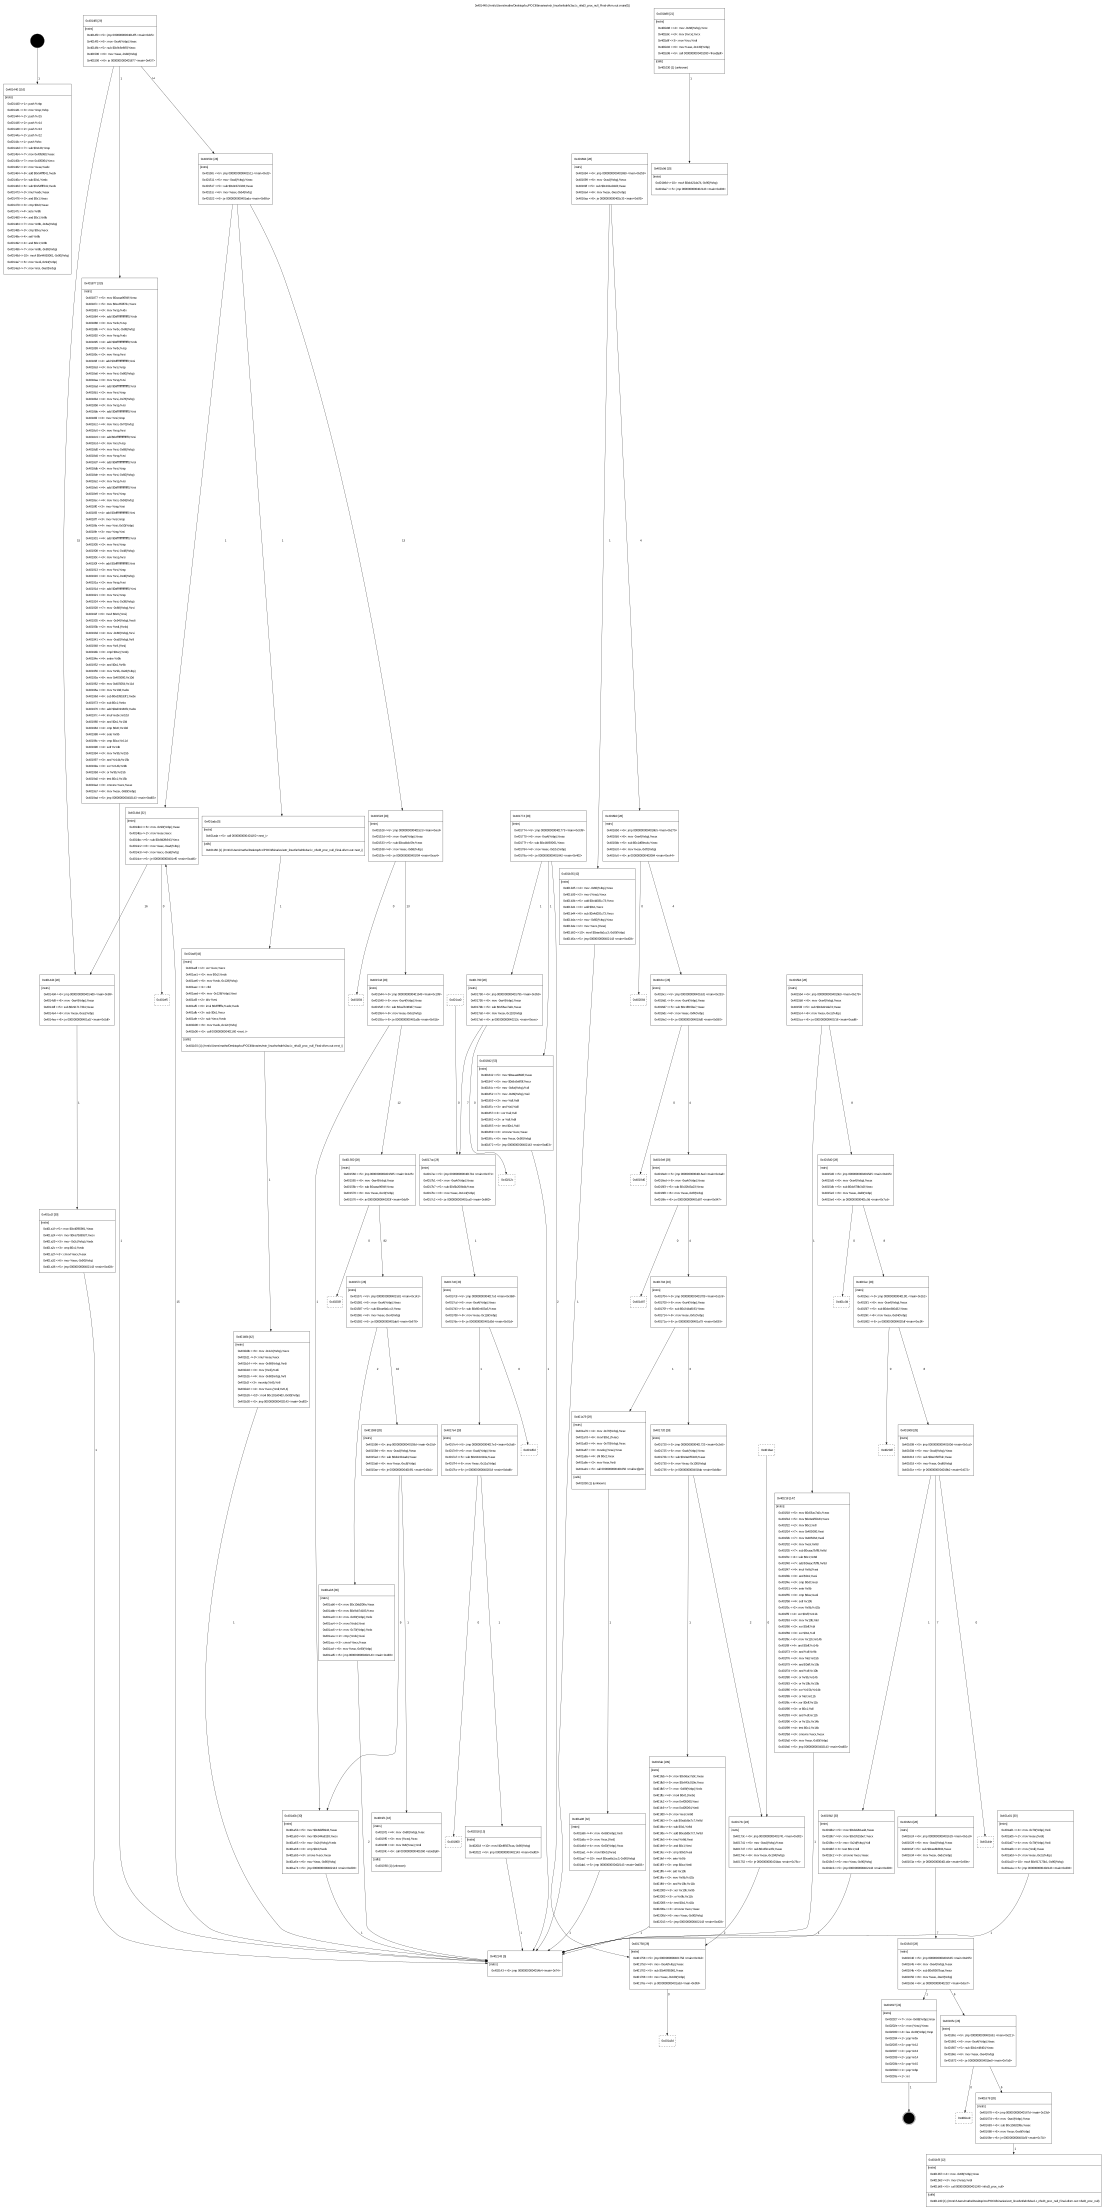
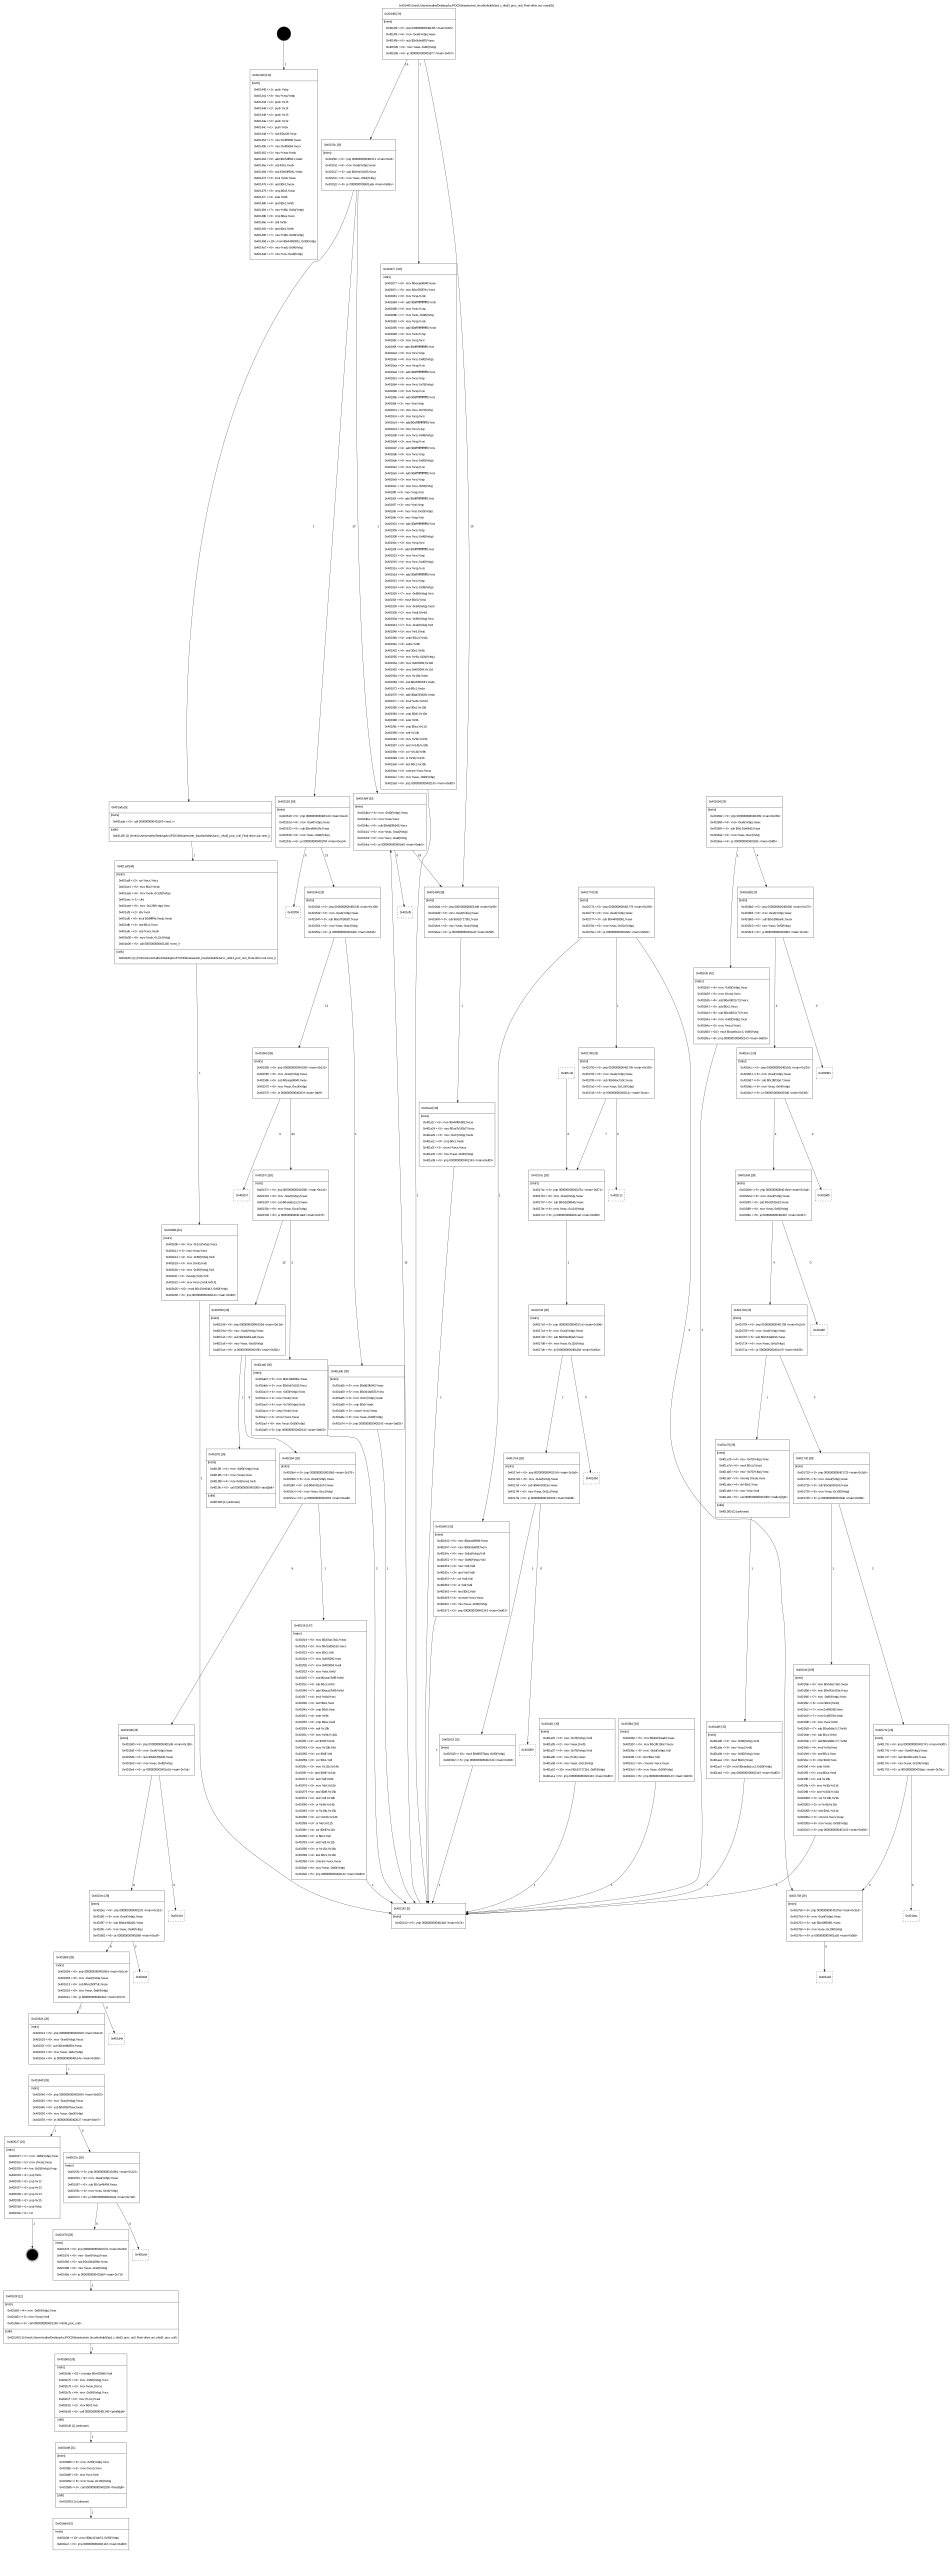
(767, 1635) -> (911, 1842)
(897, 1642) -> none
(398, 1663) -> (245, 1422)
none -> (91, 2393)
